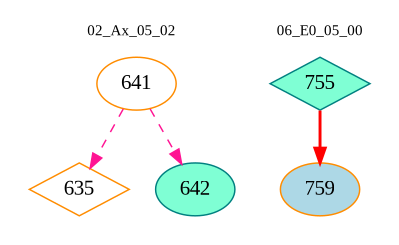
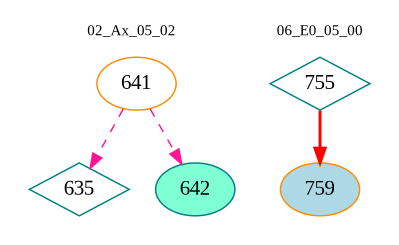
(320, 84) -> (320, 84)
(79, 189) -> (79, 189)
